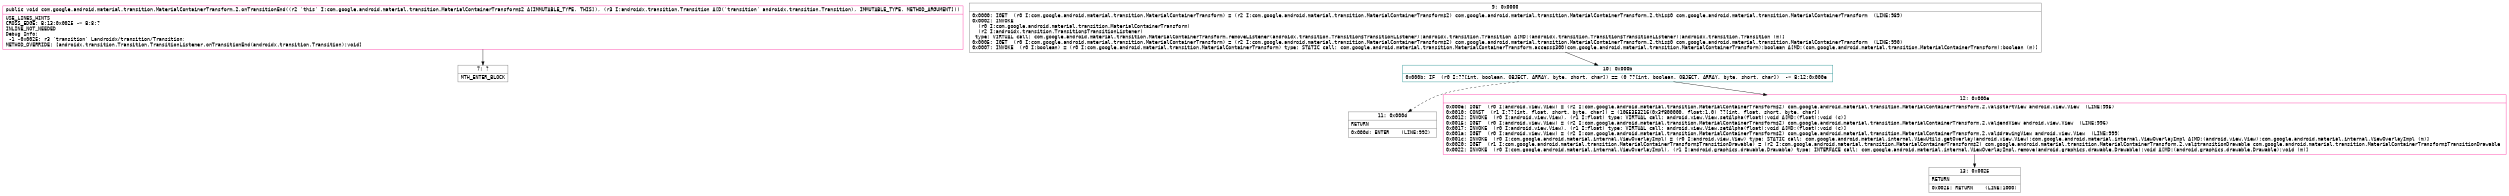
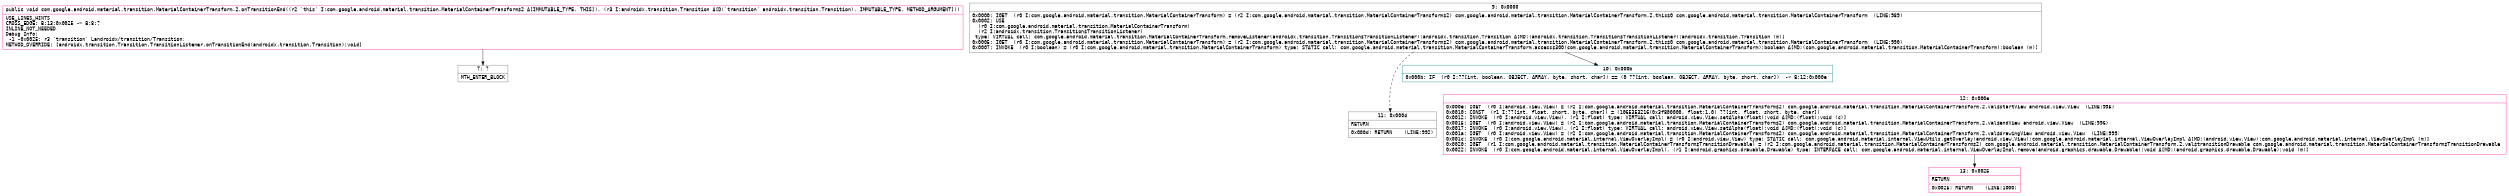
(996, 21) -> (991, 21)
(1718, 88) -> none
(1463, 89) -> (1393, 77)
(1391, 133) -> (1392, 133)
(1975, 180) -> (1975, 180)
